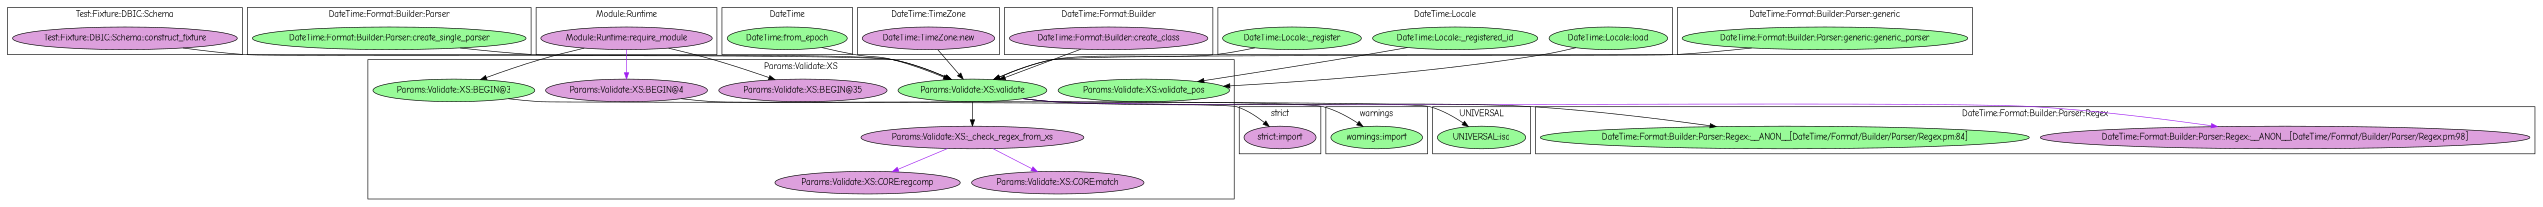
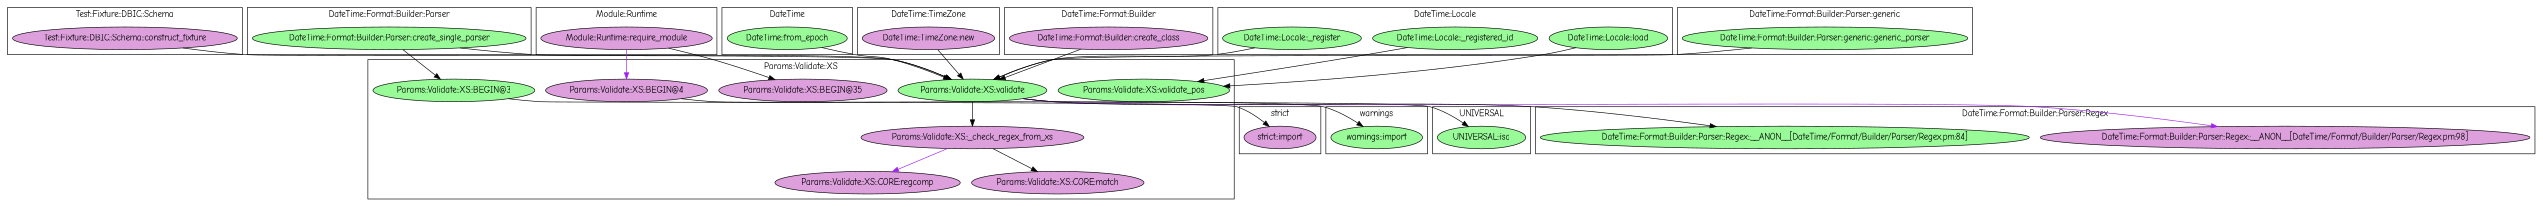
(527, 63) -> (421, 64)
(1012, 159) -> (1012, 159)
